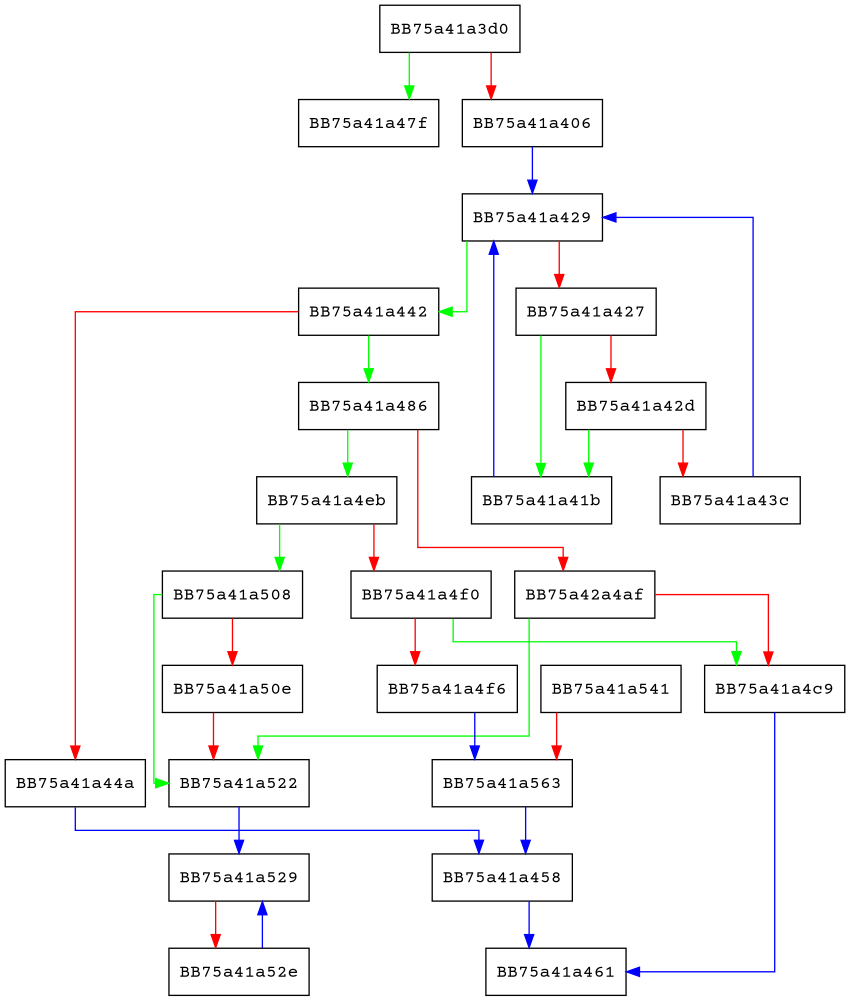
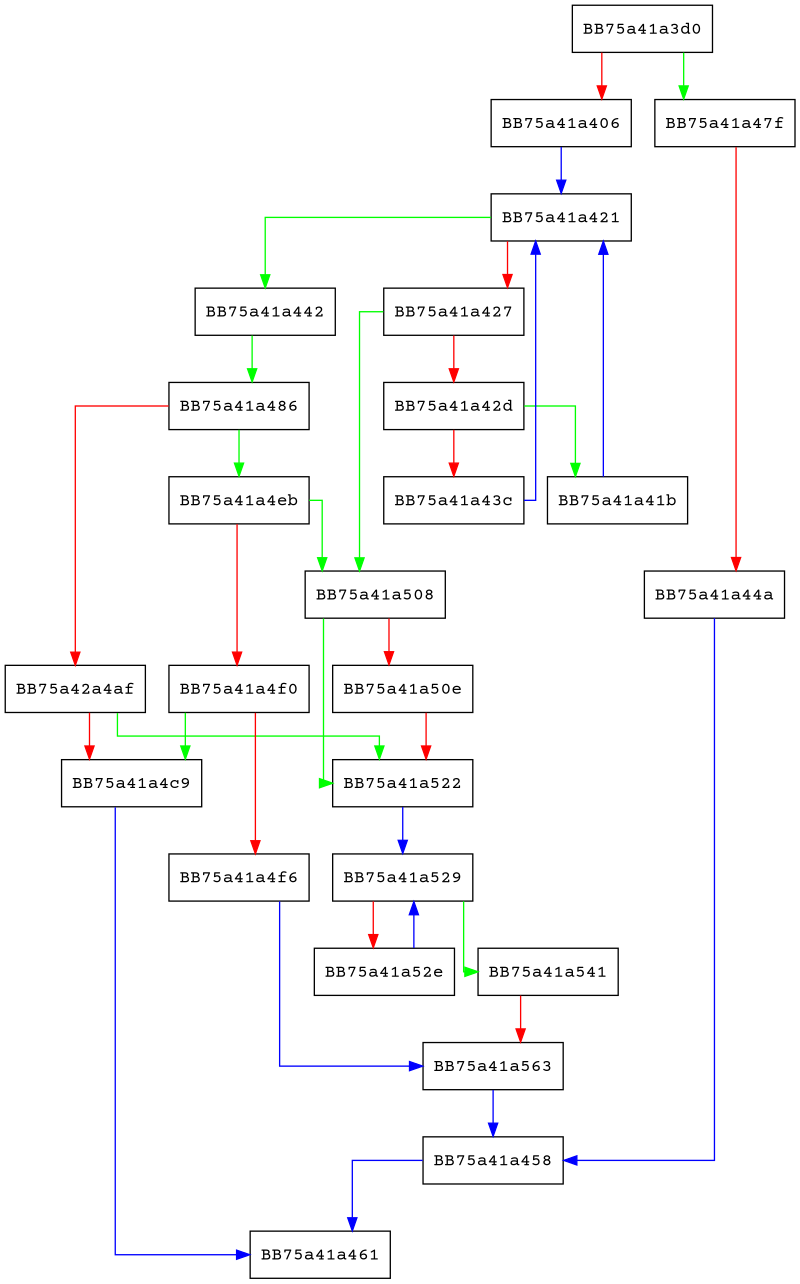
(532, 217) -> (561, 217)
(541, 400) -> (360, 423)
(75, 417) -> (736, 352)
none -> (464, 937)
